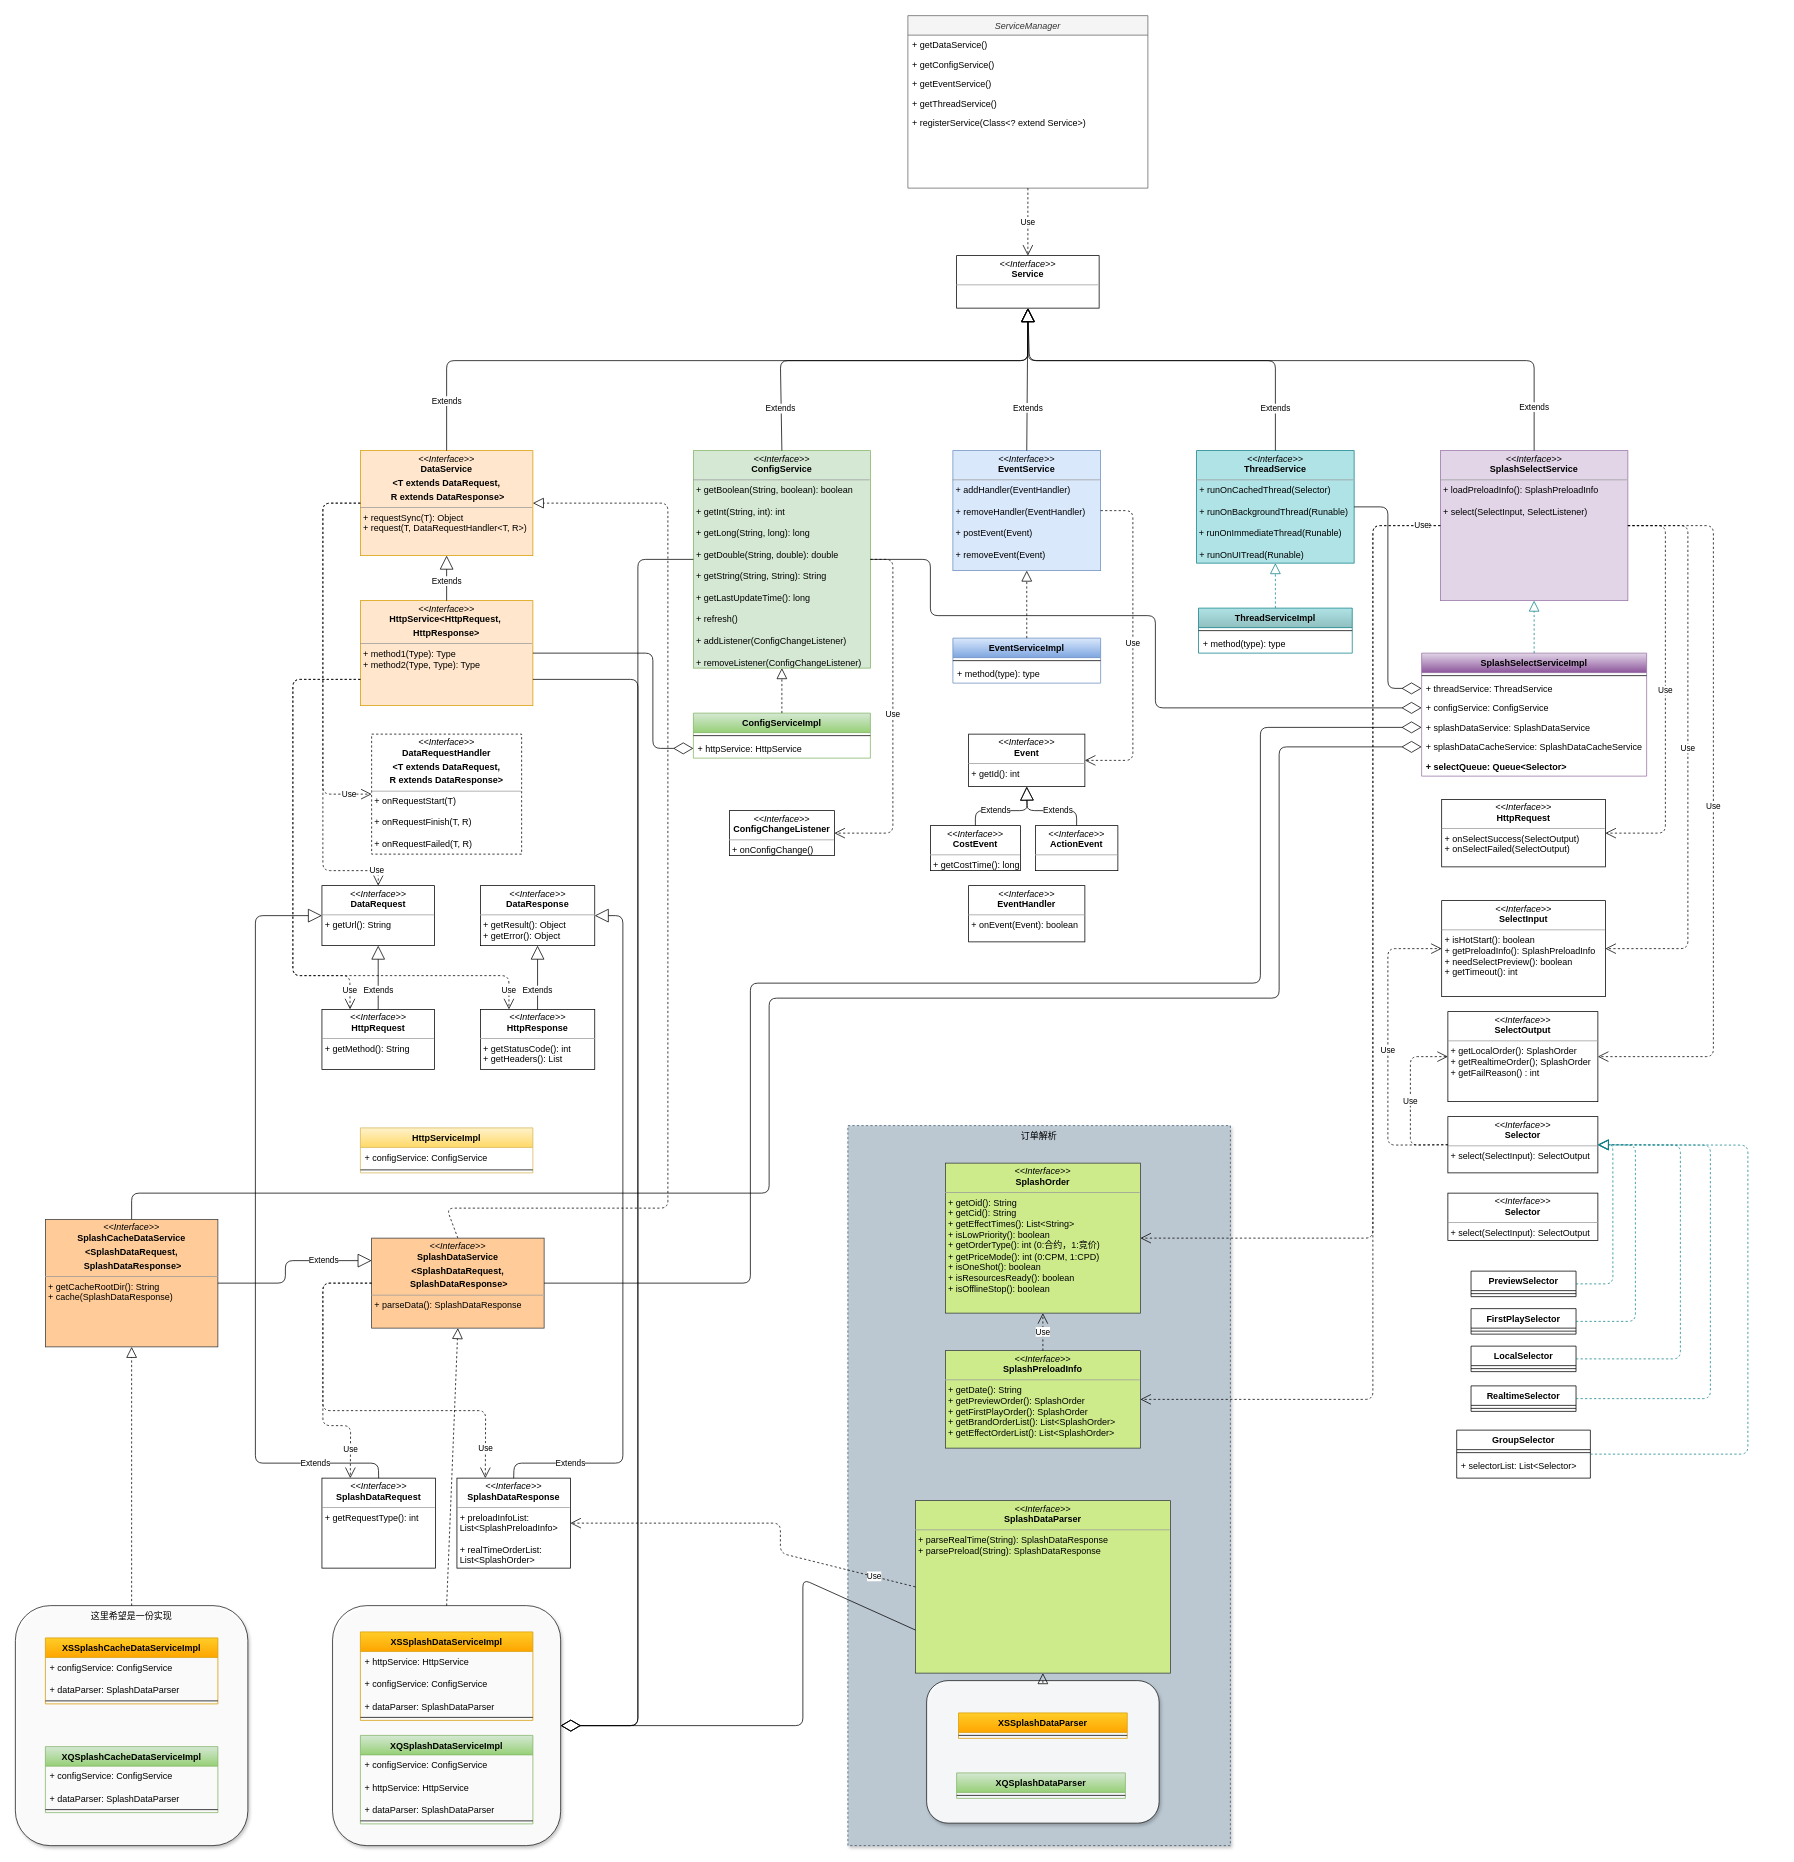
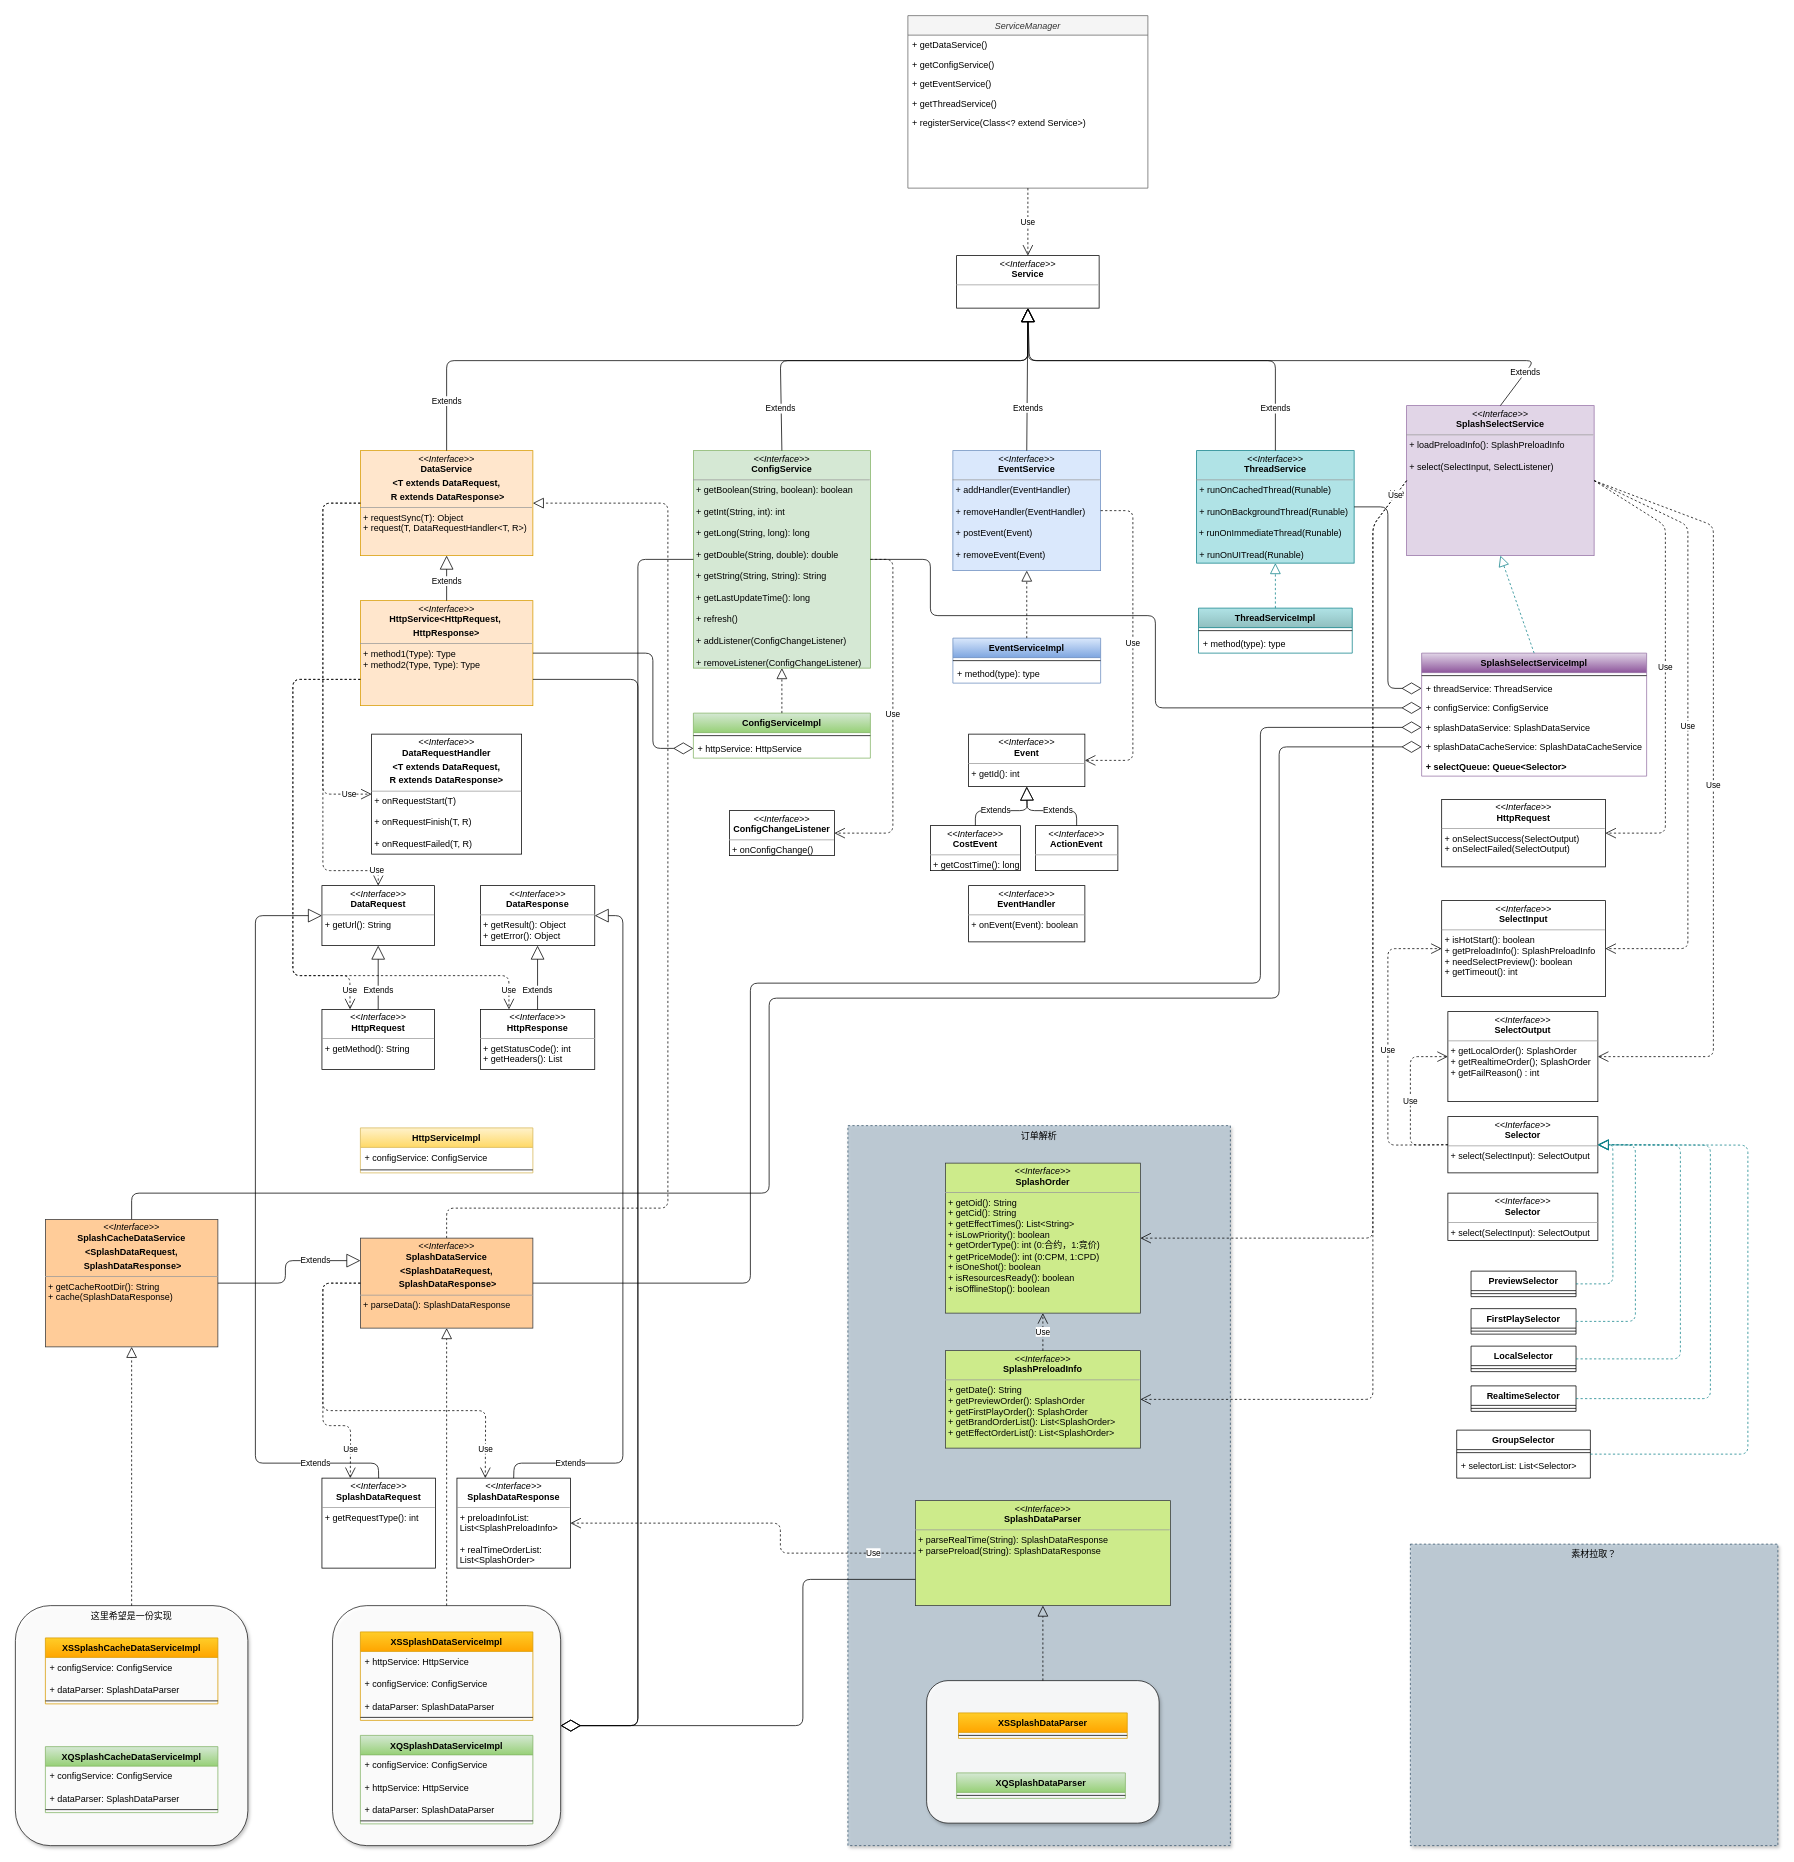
(1275, 483) -> (1275, 483)
(1534, 525) -> (1500, 480)
(447, 794) -> (447, 794)
(458, 1283) -> (447, 1283)
(1043, 1587) -> (1043, 1553)
none -> (1594, 1695)
